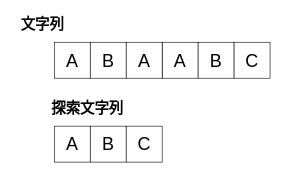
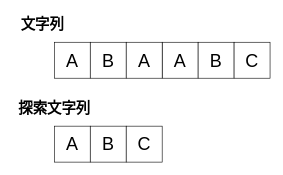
(87, 108) -> (54, 108)
